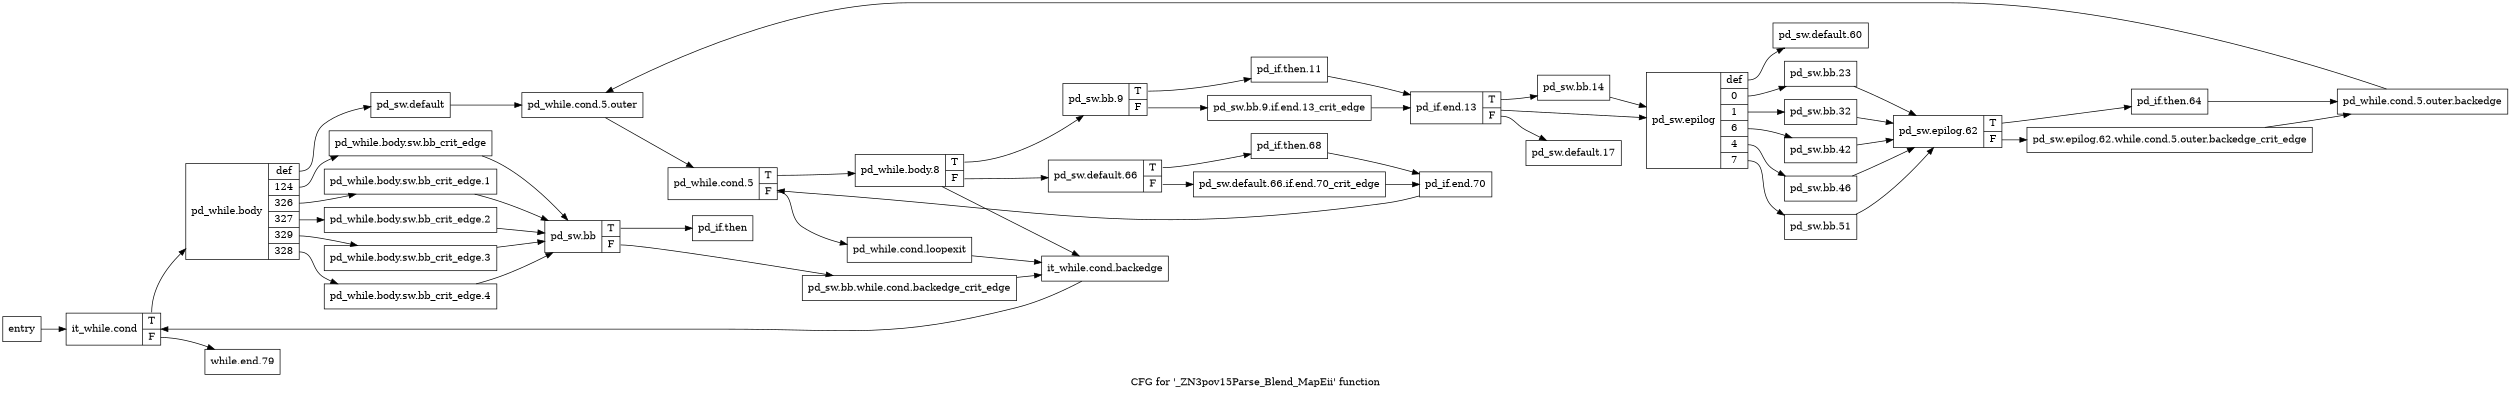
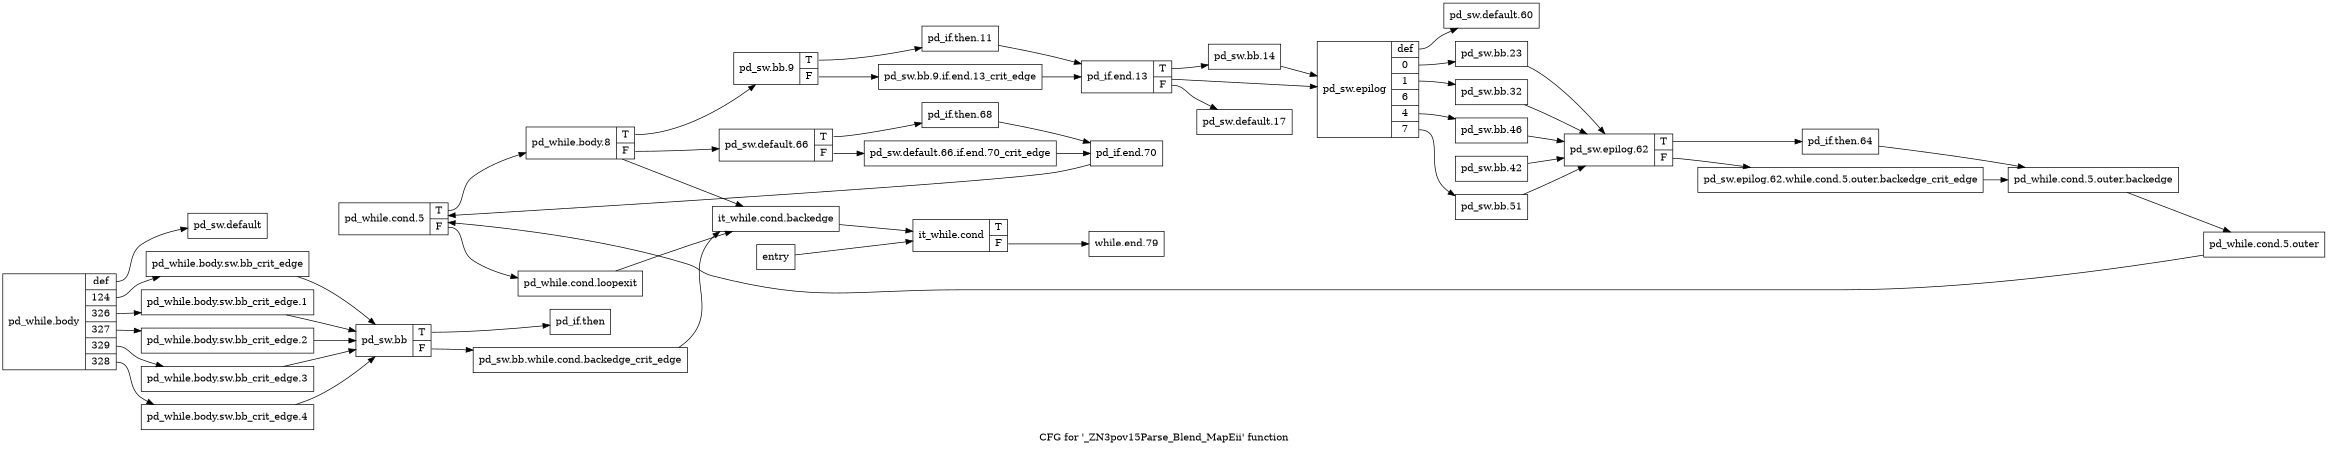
(483, 105) -> none
(1767, 131) -> none
(160, 280) -> none
